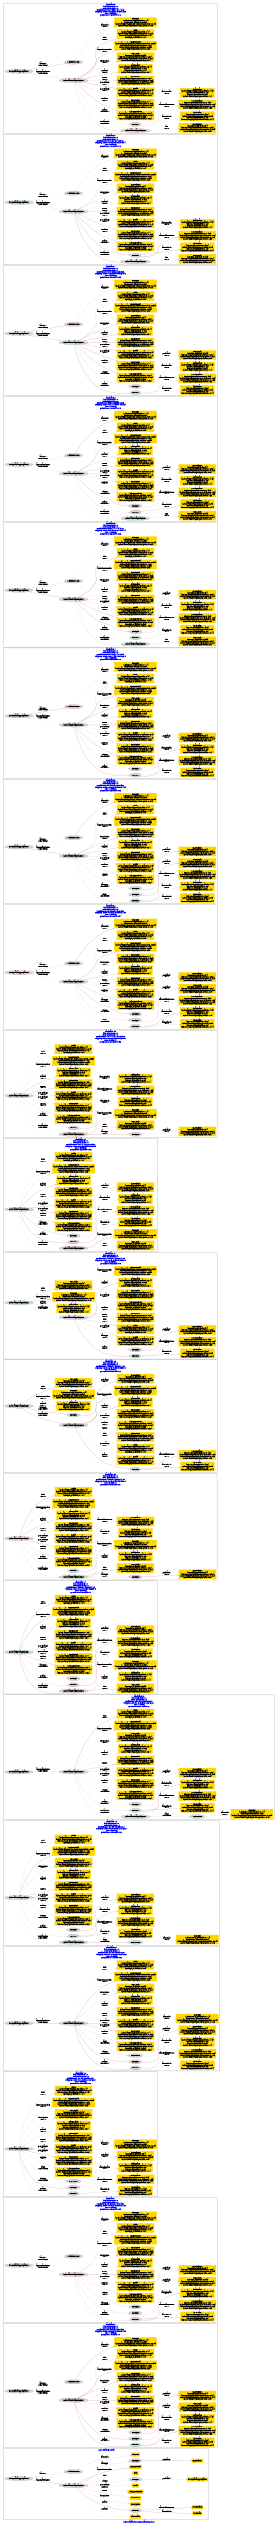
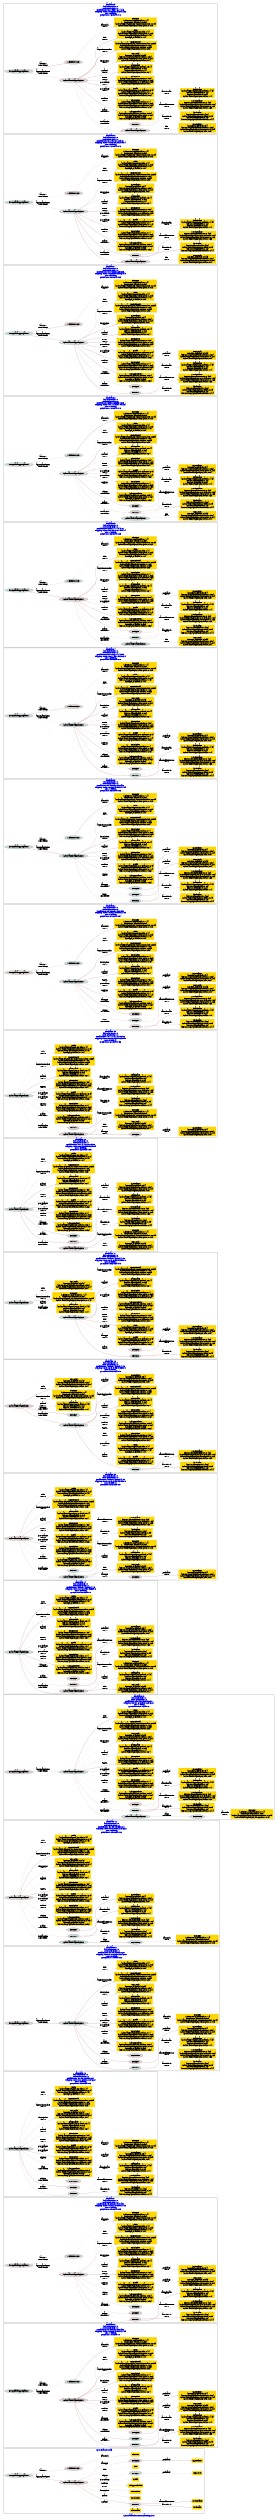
(135, 2467) -> none
(197, 2479) -> (197, 2473)
